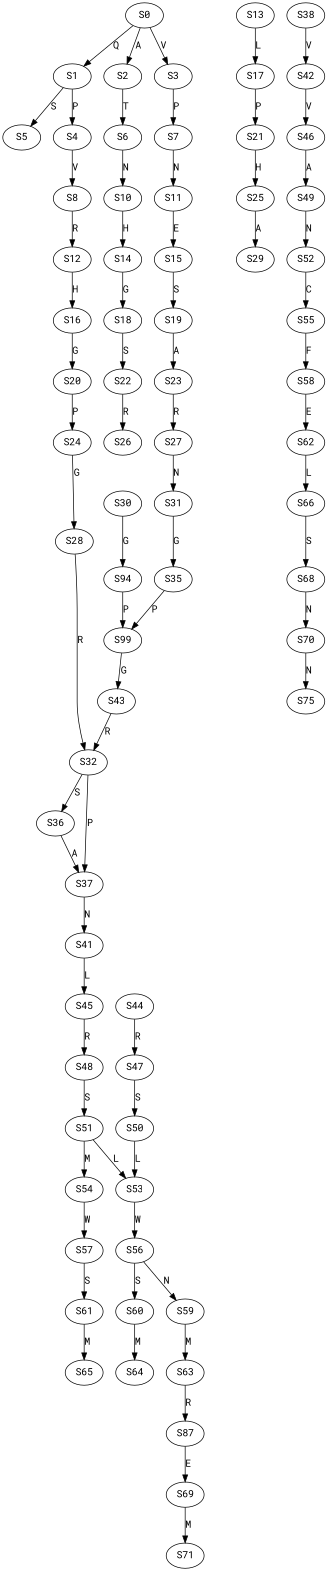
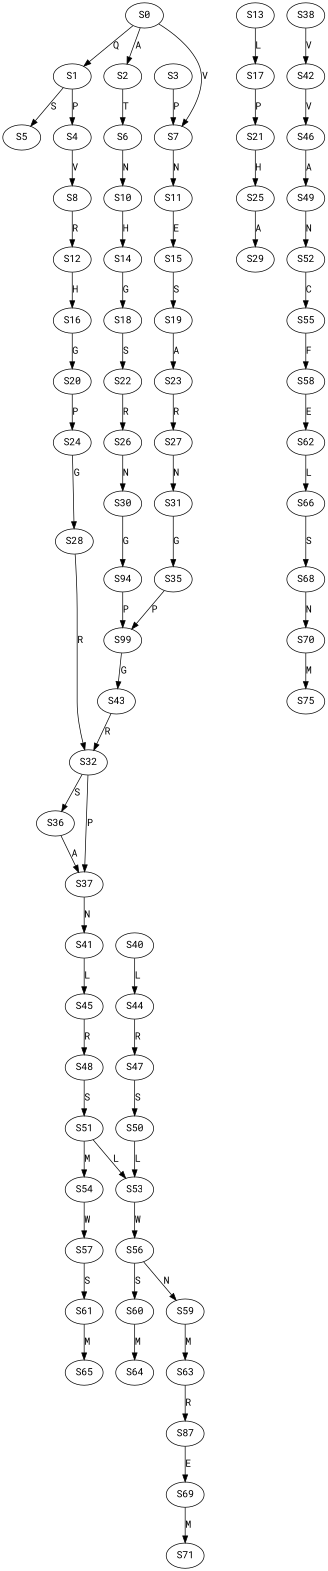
(157, 43) -> (199, 65)
none -> (123, 470)
(309, 671) -> (309, 671)
none -> (135, 945)
